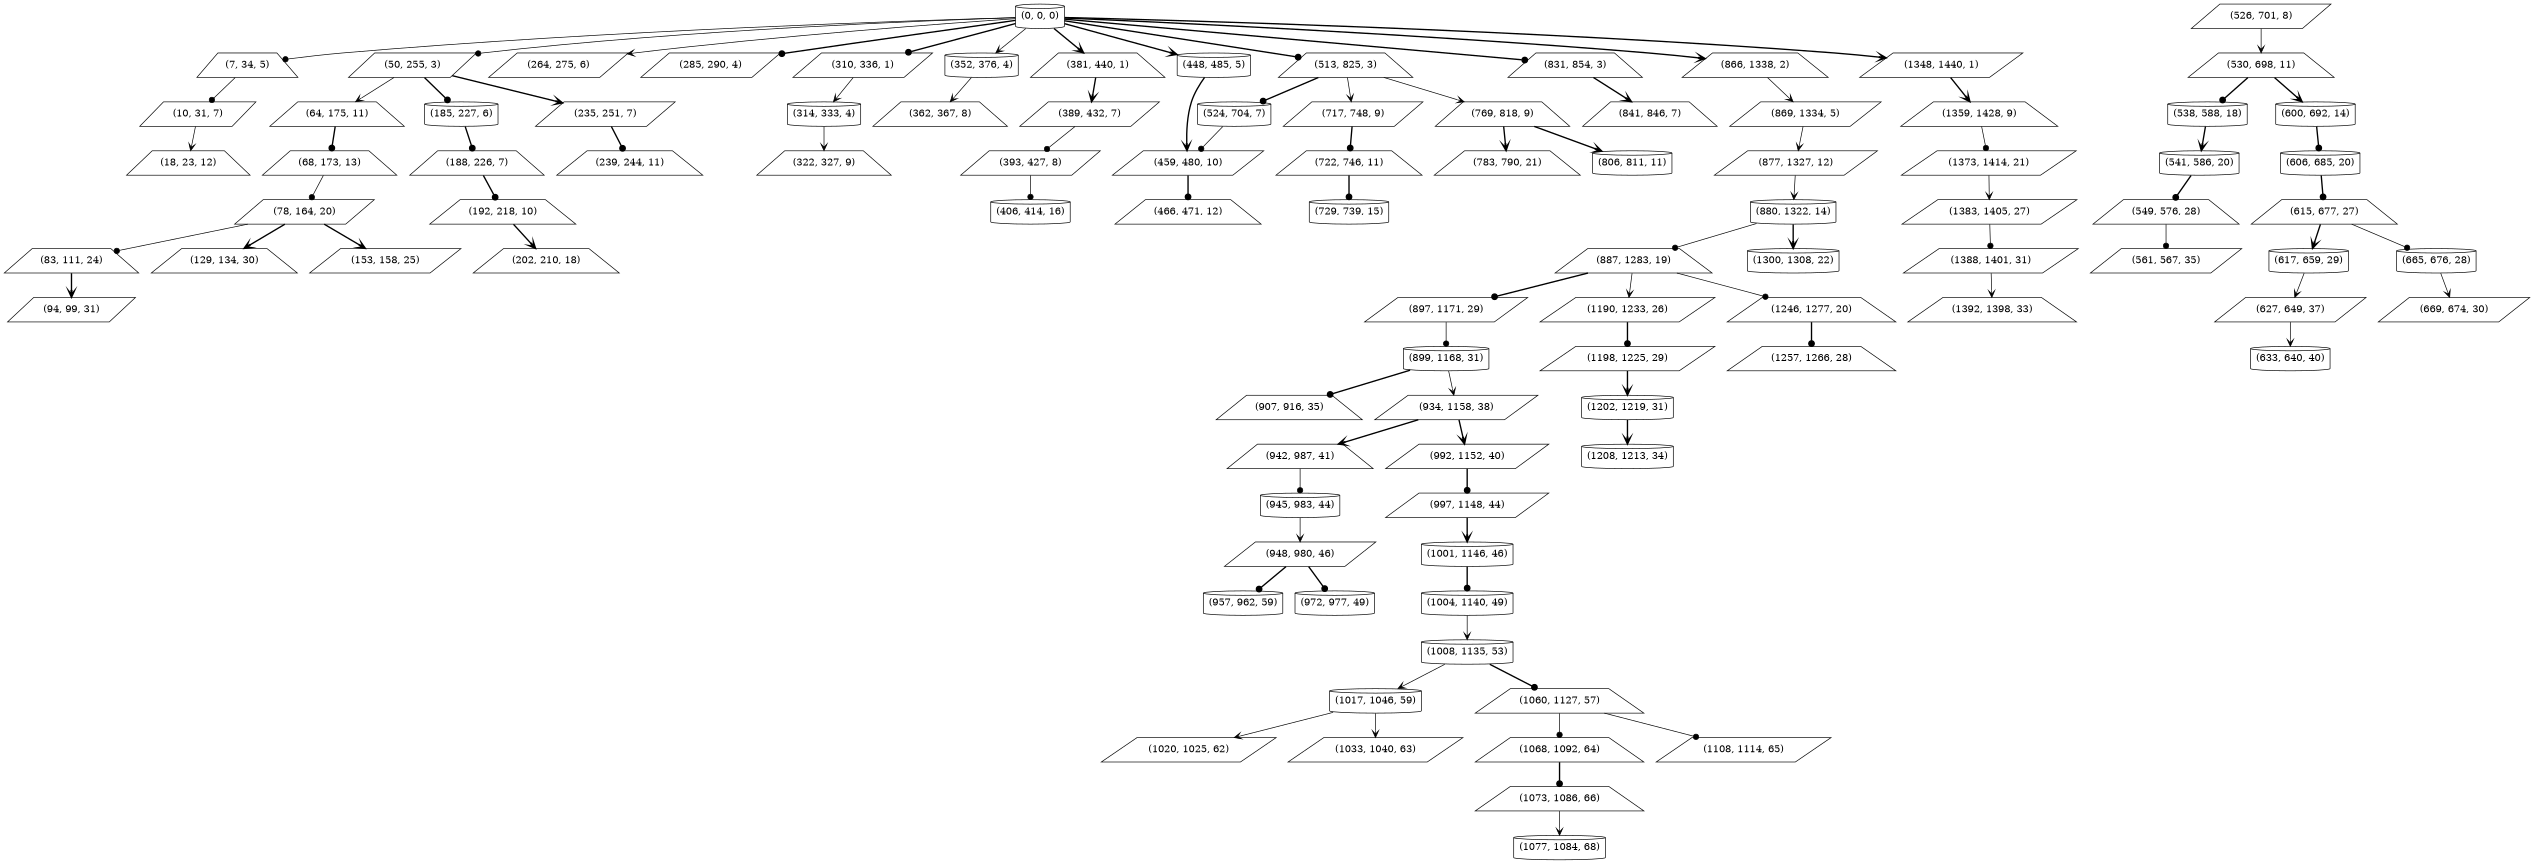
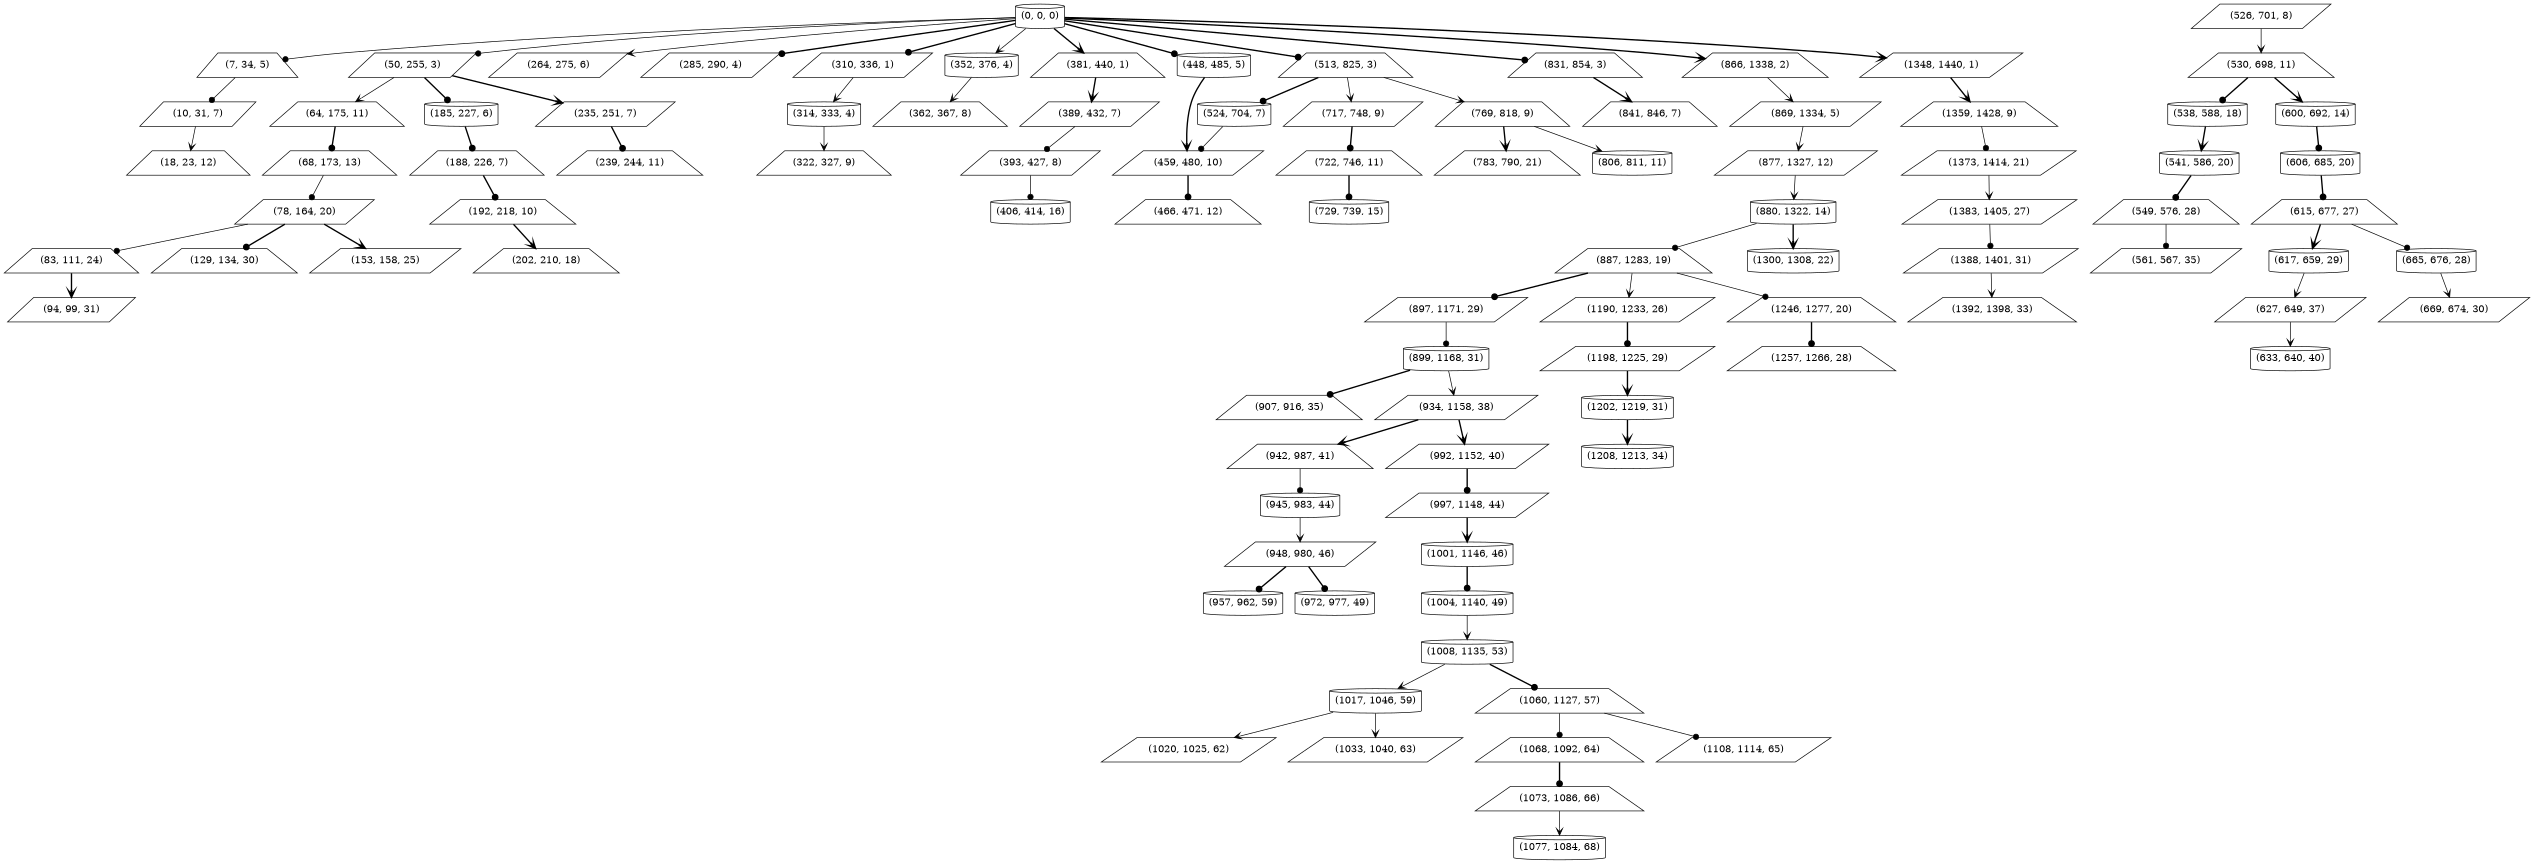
(1117, 38) -> (1118, 38)
(1565, 138) -> (1565, 138)
(267, 235) -> (267, 235)
